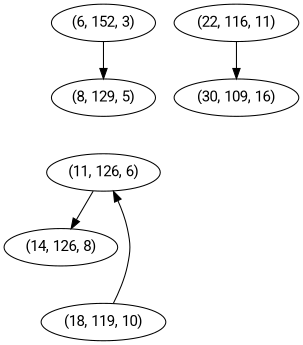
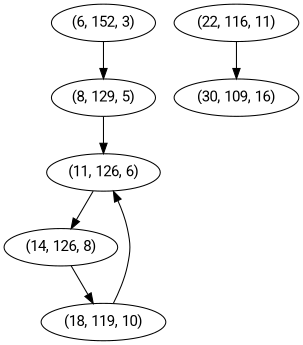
none -> (103, 130)
none -> (80, 280)
